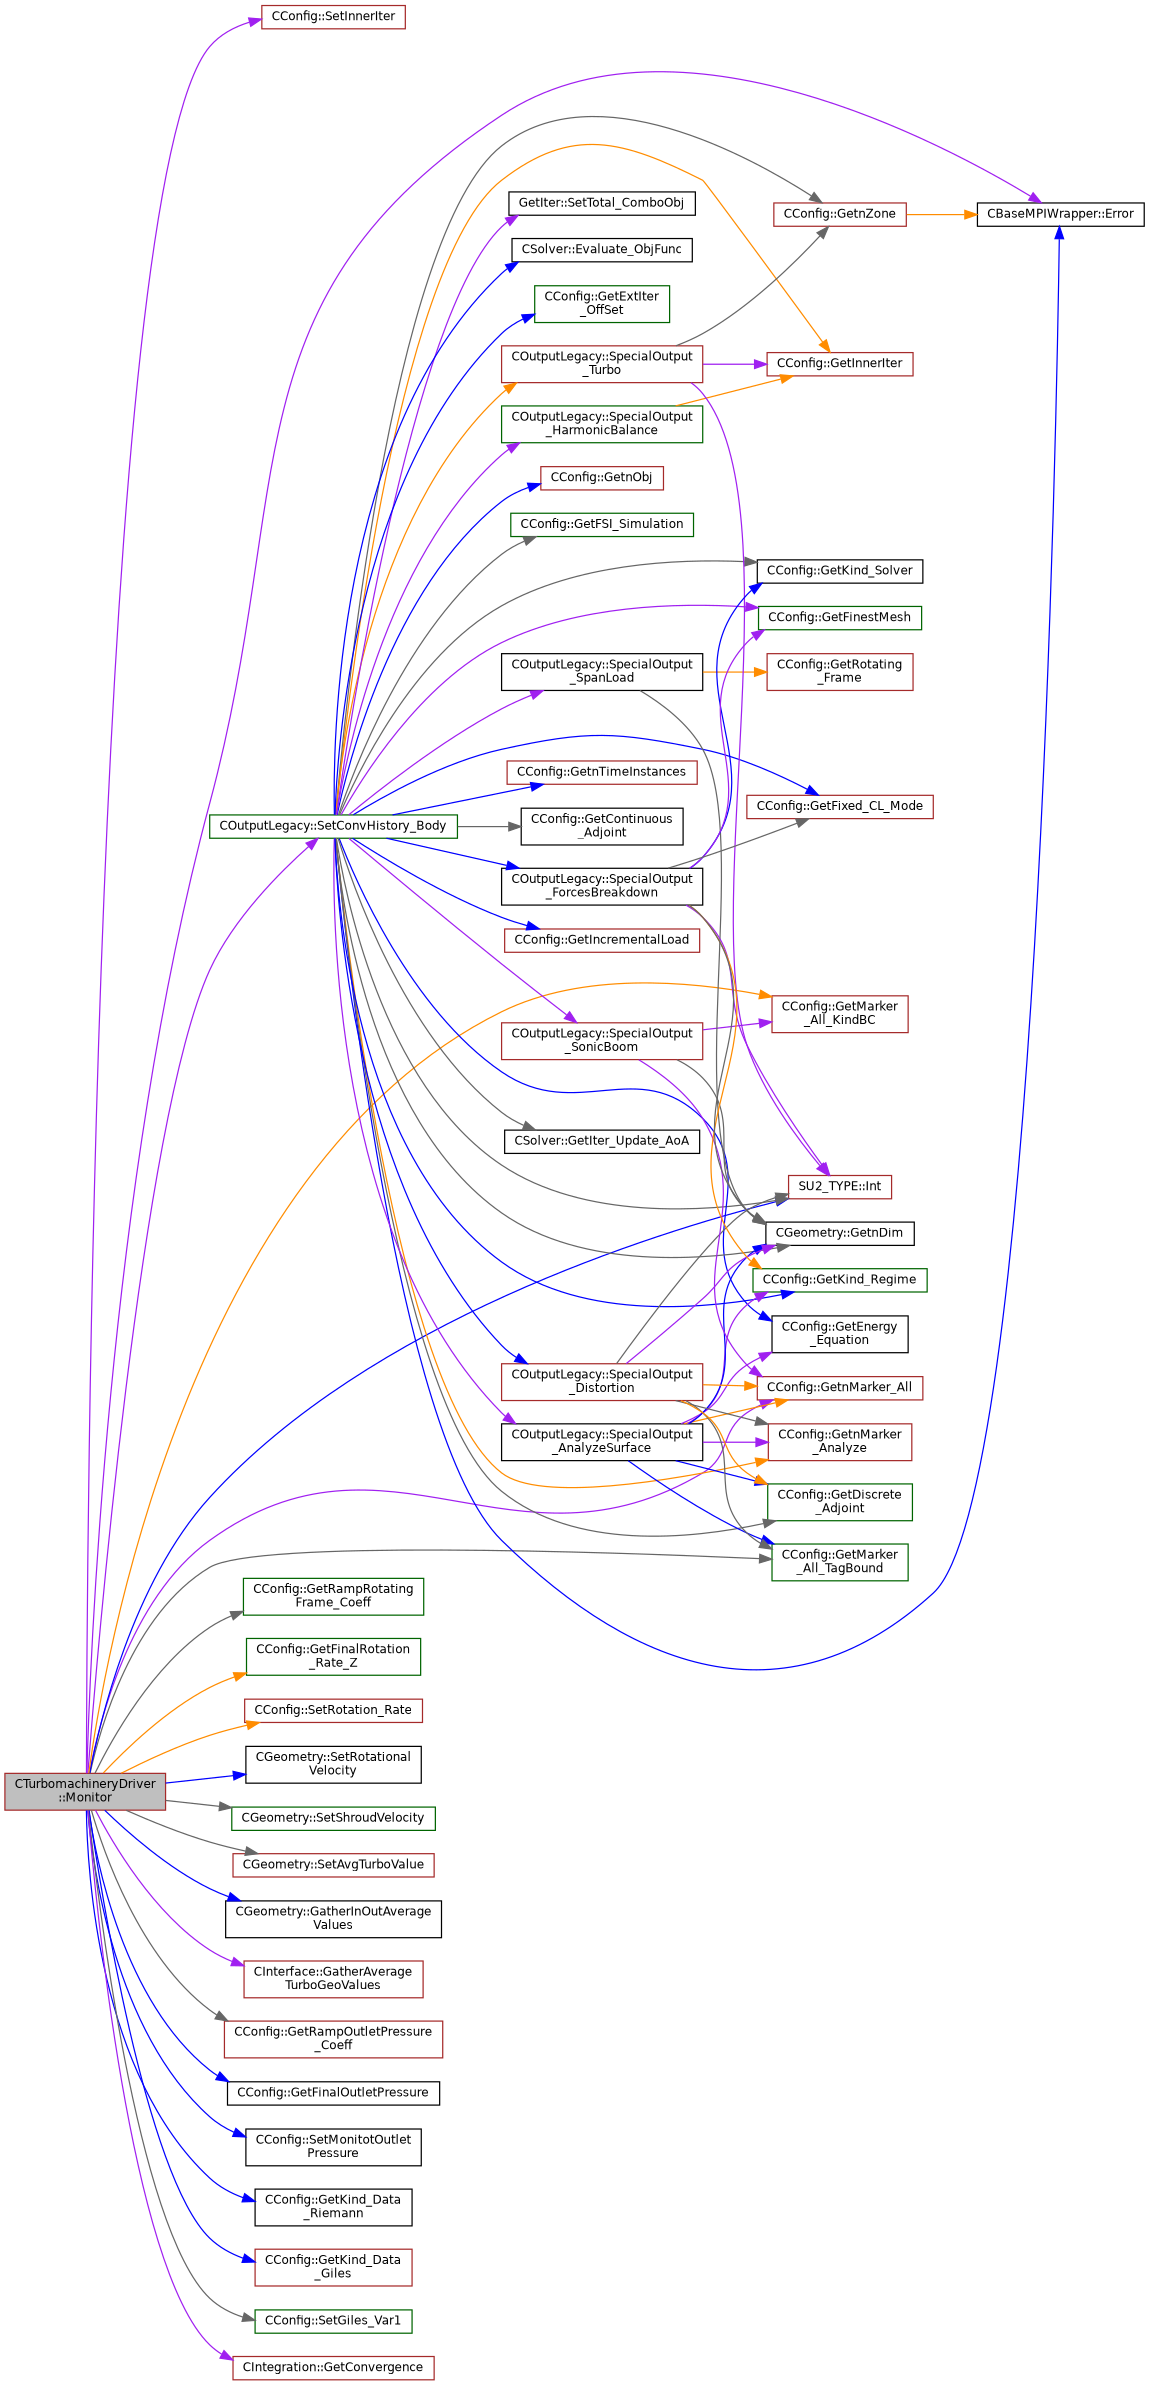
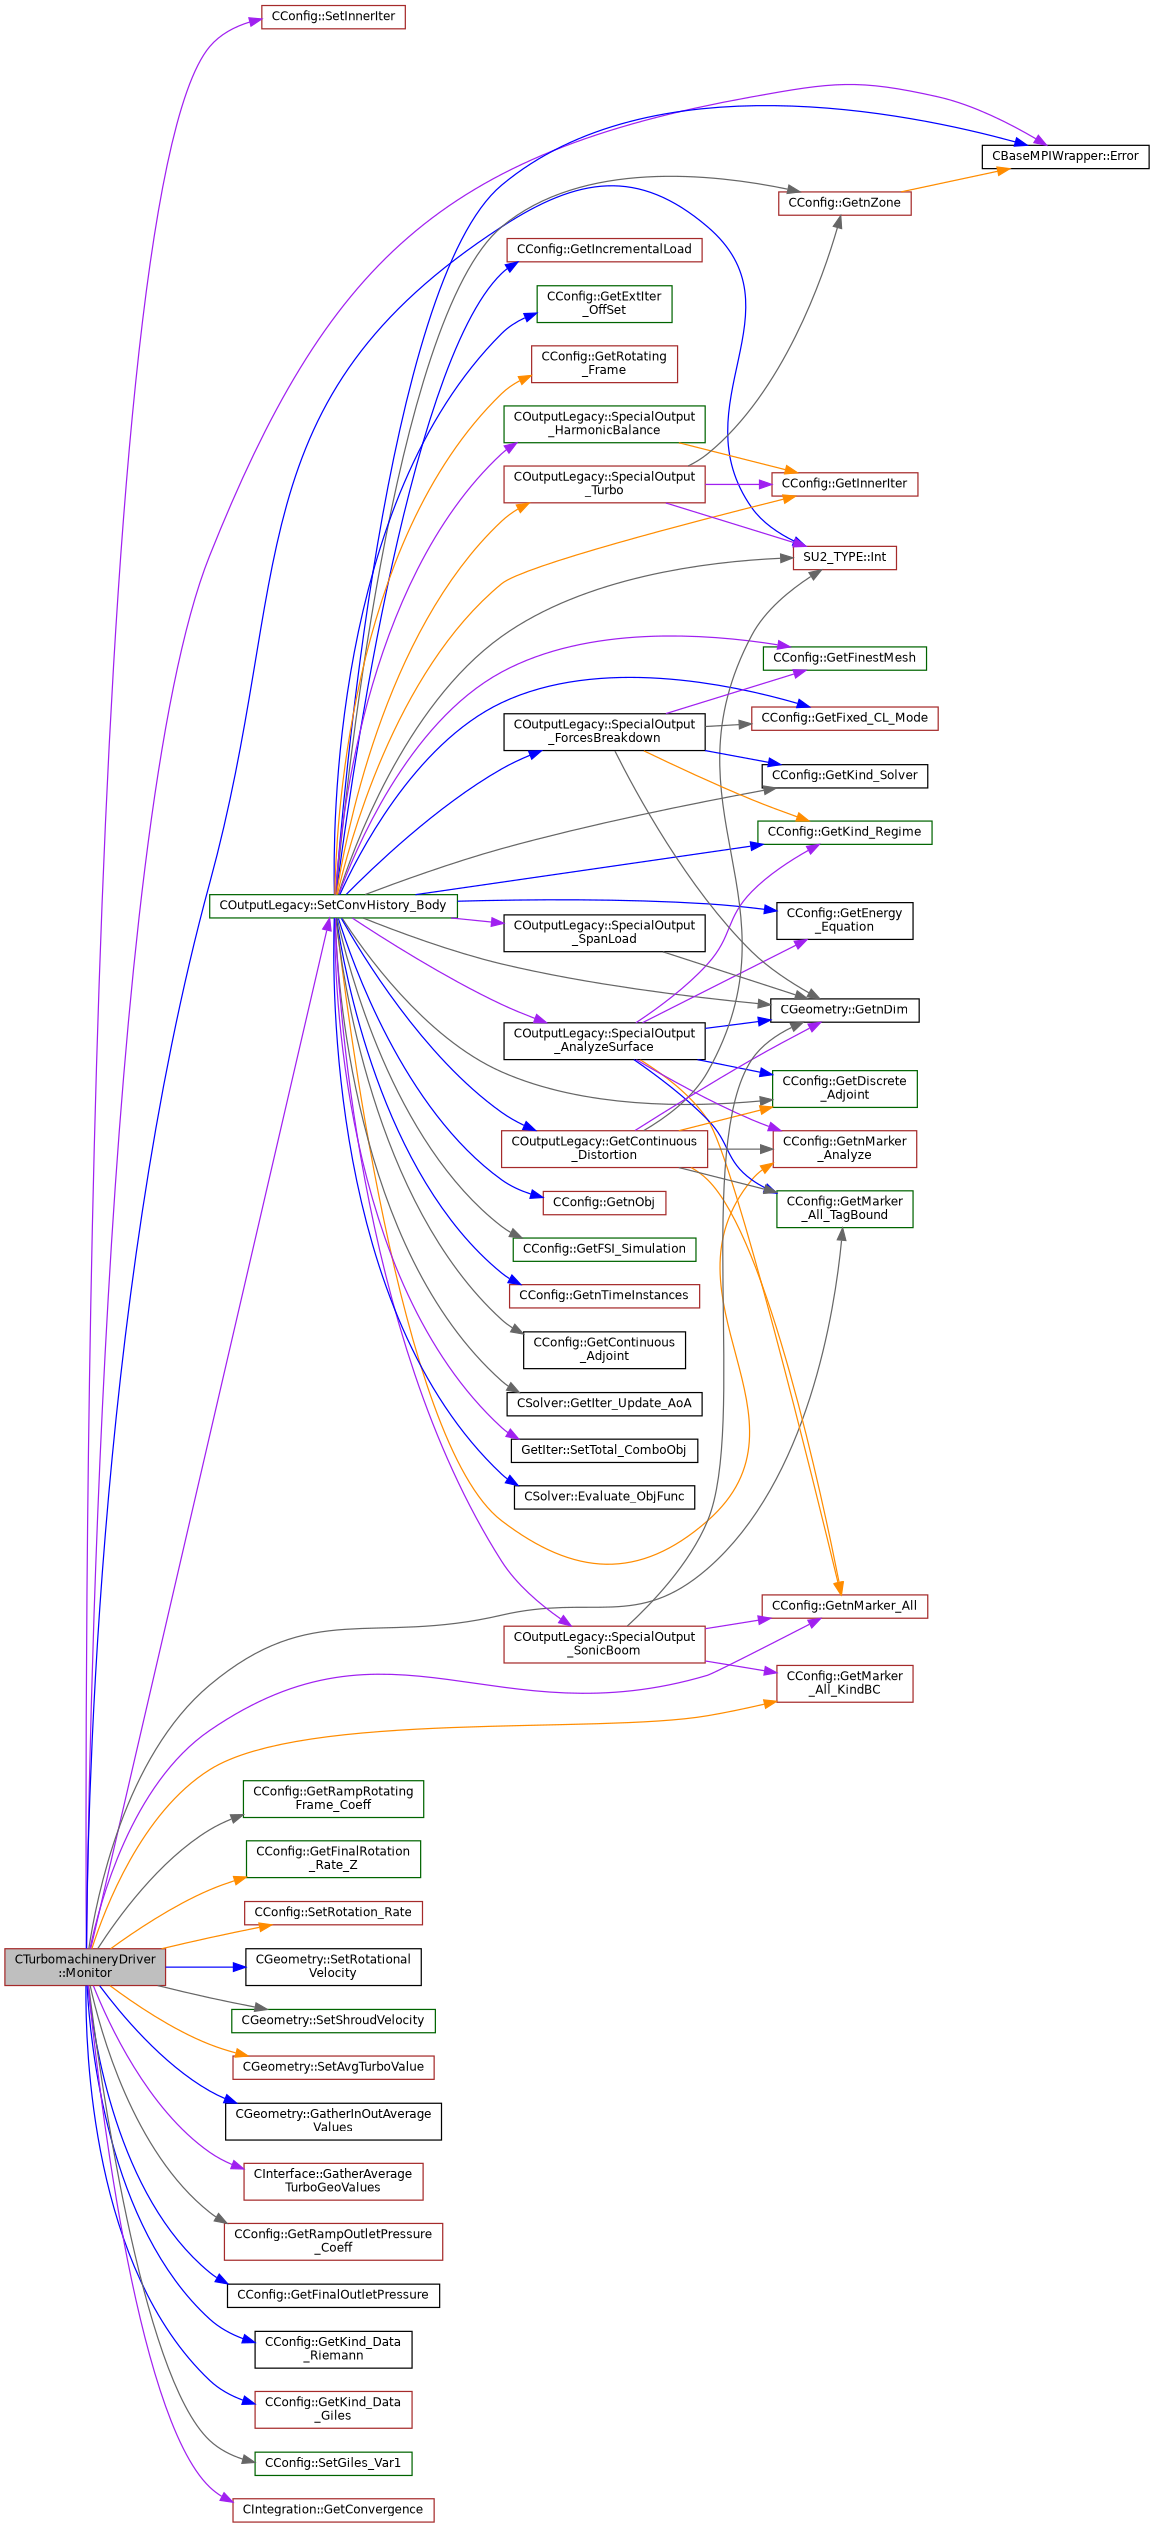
(729, 672) -> (411, 525)
(744, 1037) -> none
(602, 1382) -> (605, 1149)
(185, 1834) -> (170, 2025)
(334, 2147) -> none
